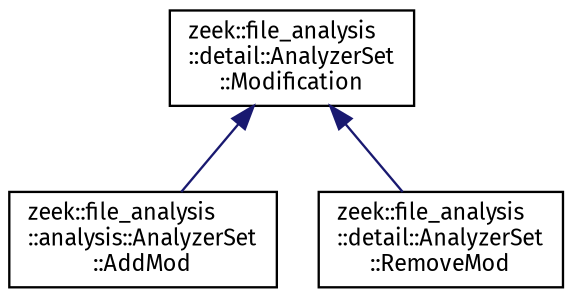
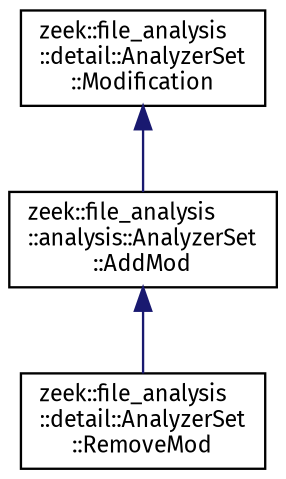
(374, 158) -> (143, 342)
